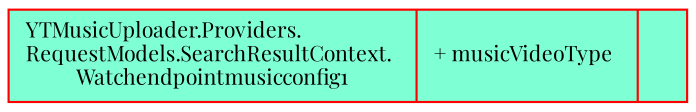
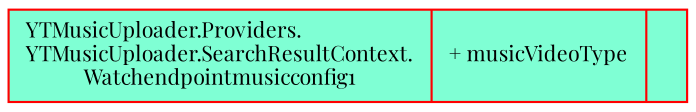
(209, 55) -> (220, 55)
